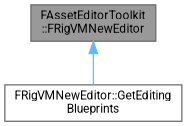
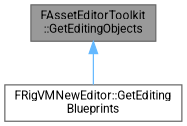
(93, 23) -> (93, 23)
